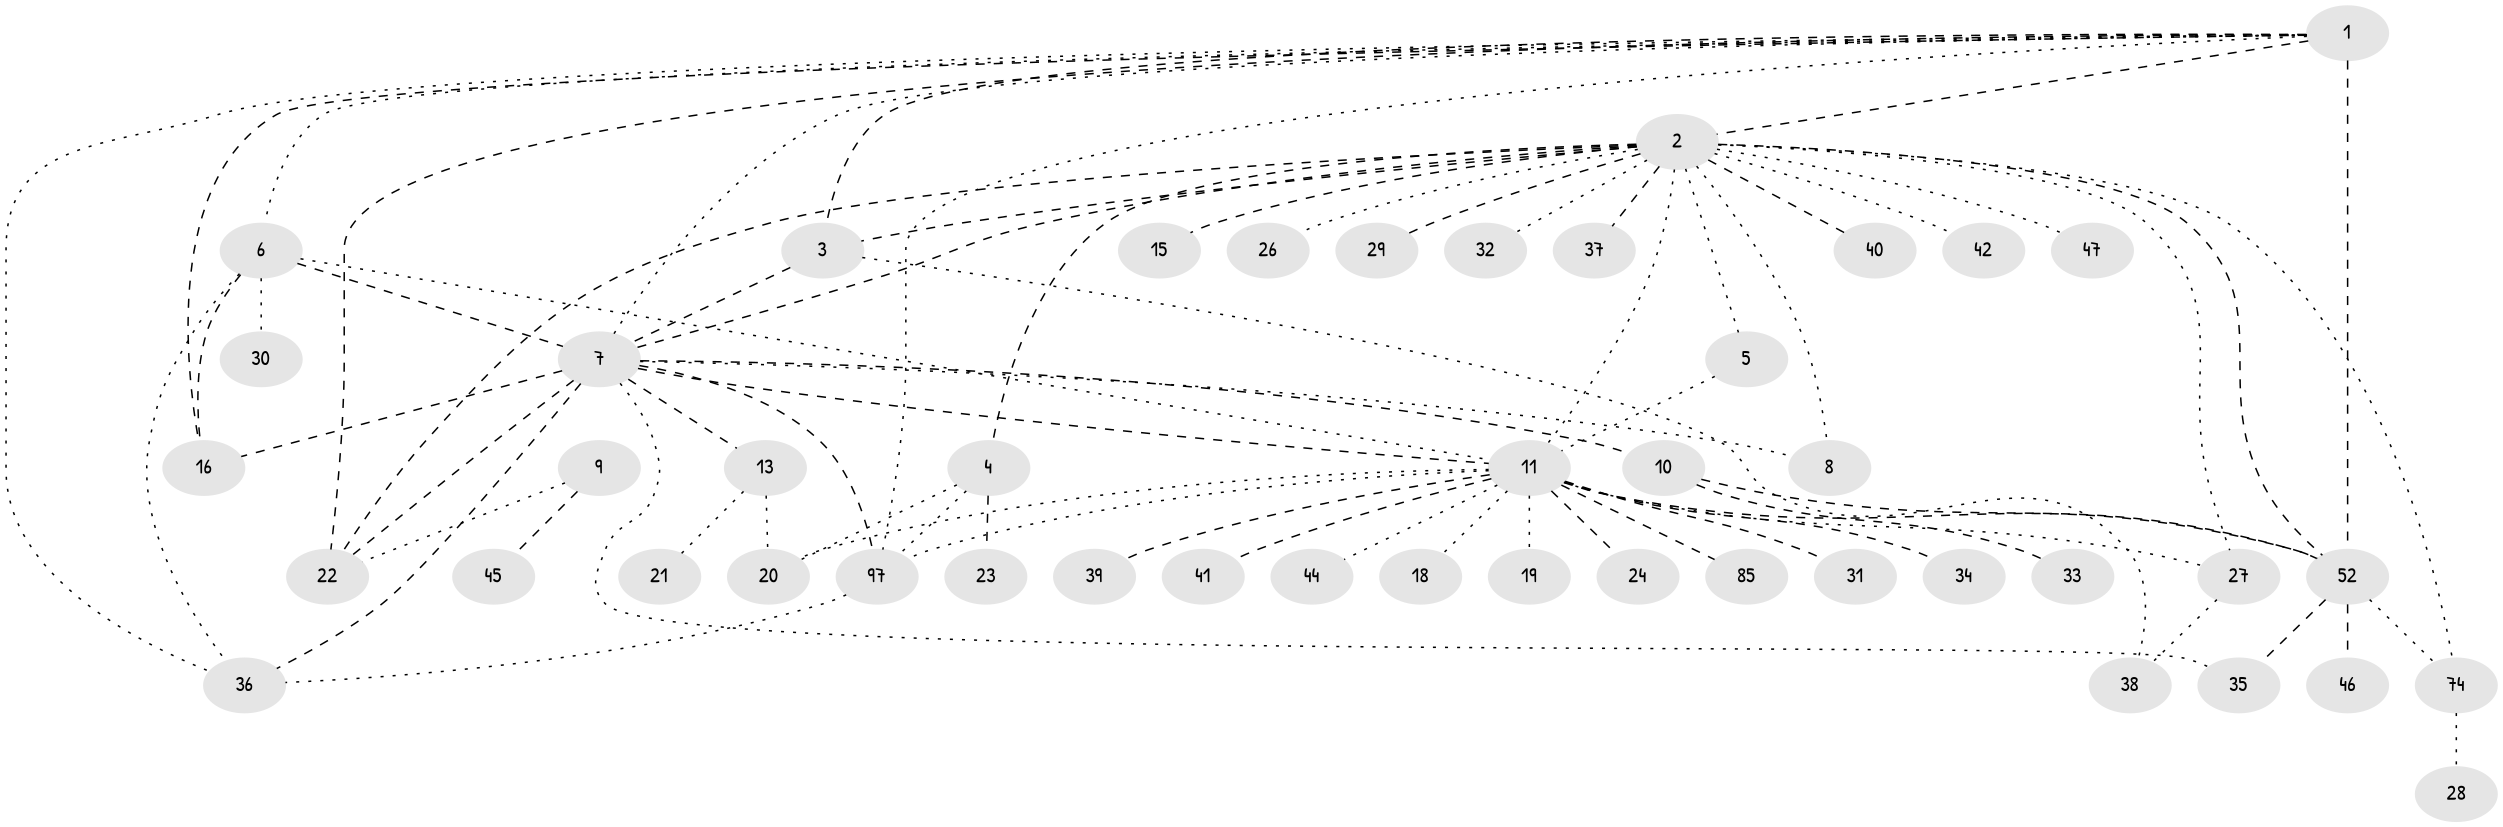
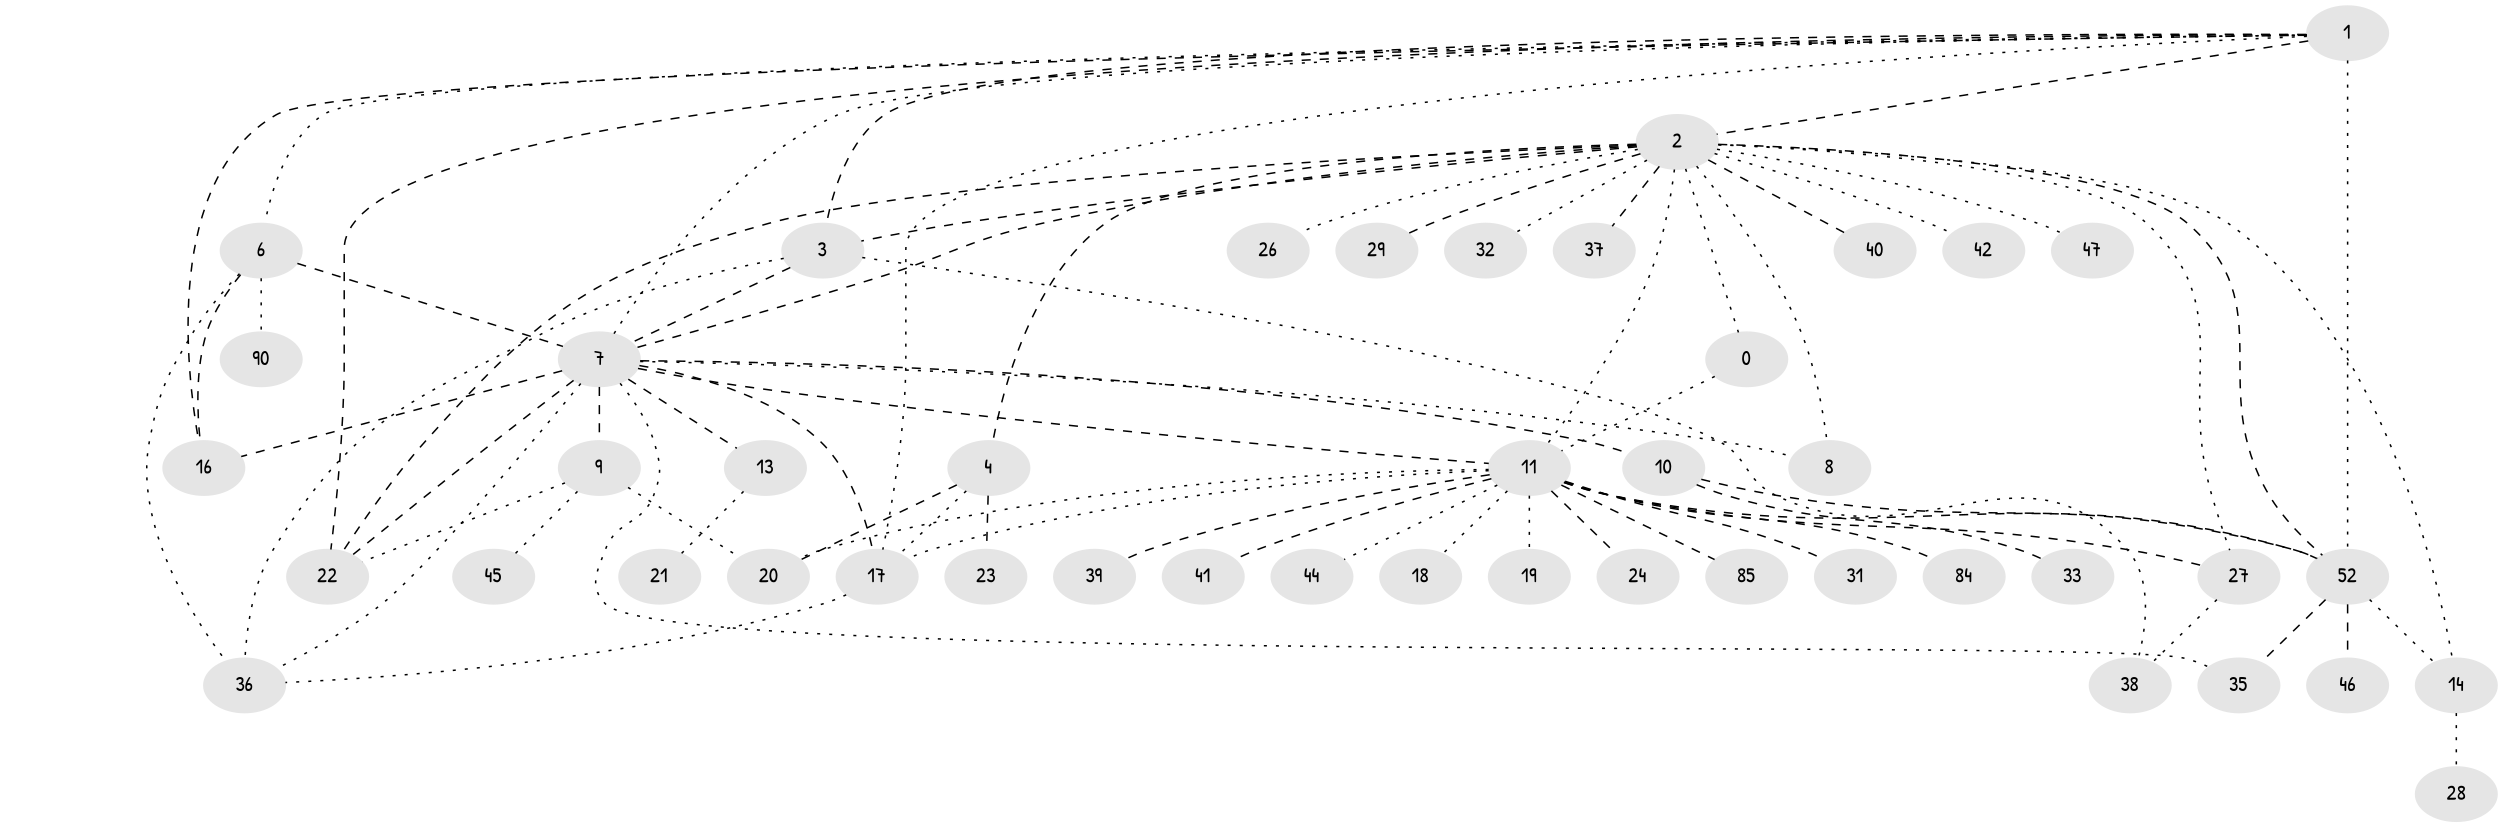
(214, 116) -> (449, 382)
(1159, 251) -> none
(2348, 305) -> (2348, 305)
(865, 354) -> none
(261, 359) -> (261, 359)
(1747, 359) -> (1747, 359)
none -> (599, 414)
(547, 522) -> (547, 522)
(879, 522) -> (879, 522)
(767, 523) -> (684, 522)
(1995, 533) -> (1995, 533)
(443, 543) -> (443, 543)
(877, 577) -> (877, 577)
(1964, 577) -> (1964, 577)
(2456, 685) -> (2456, 685)
